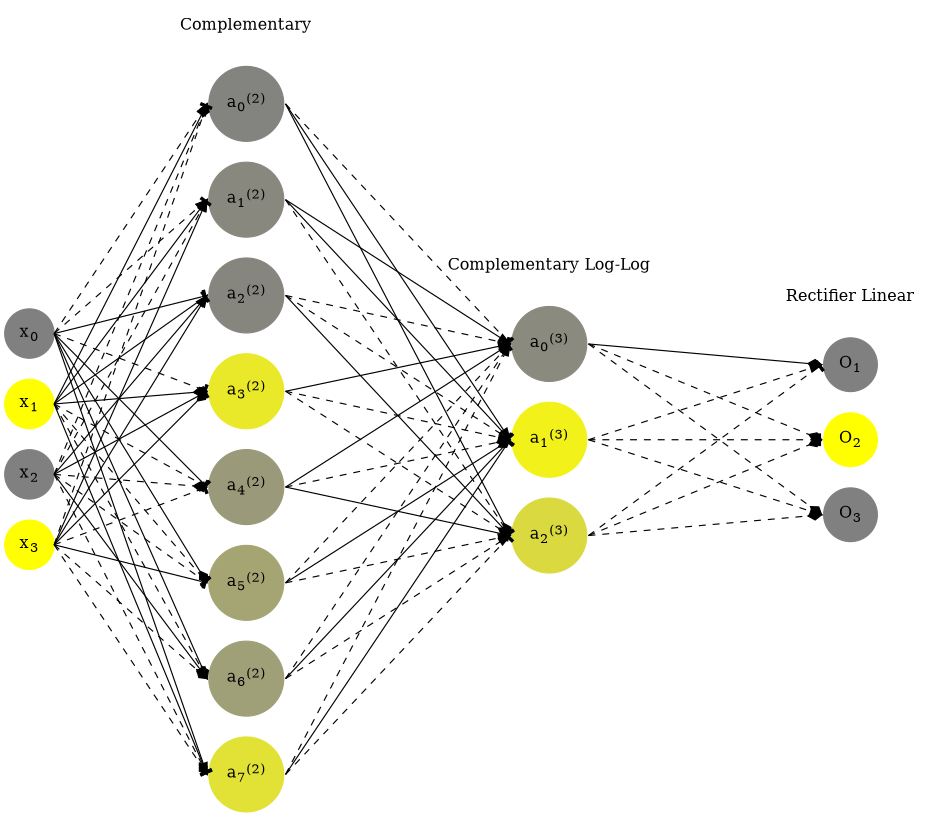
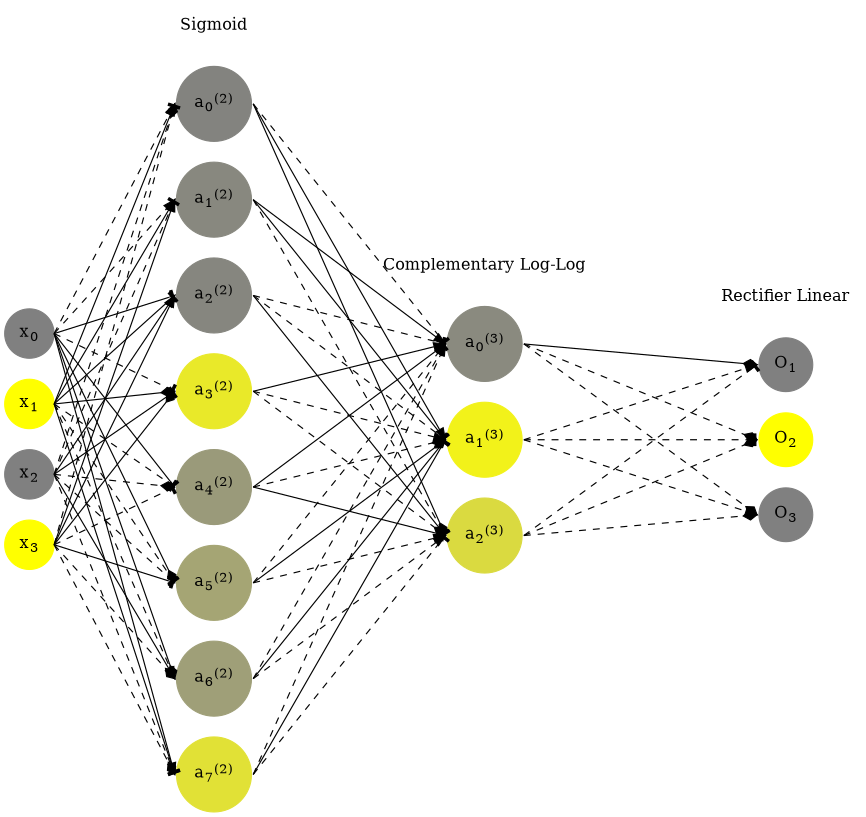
(246, 25) -> (214, 25)
